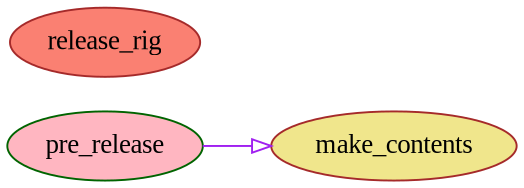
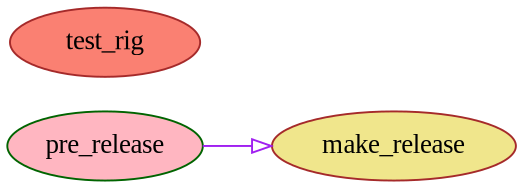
(105, 42) -> (105, 42)
(394, 146) -> (394, 146)
